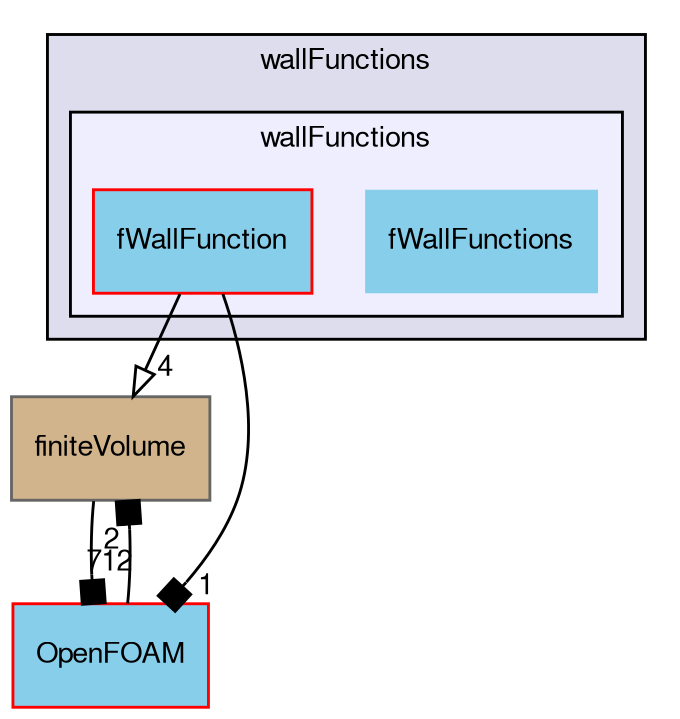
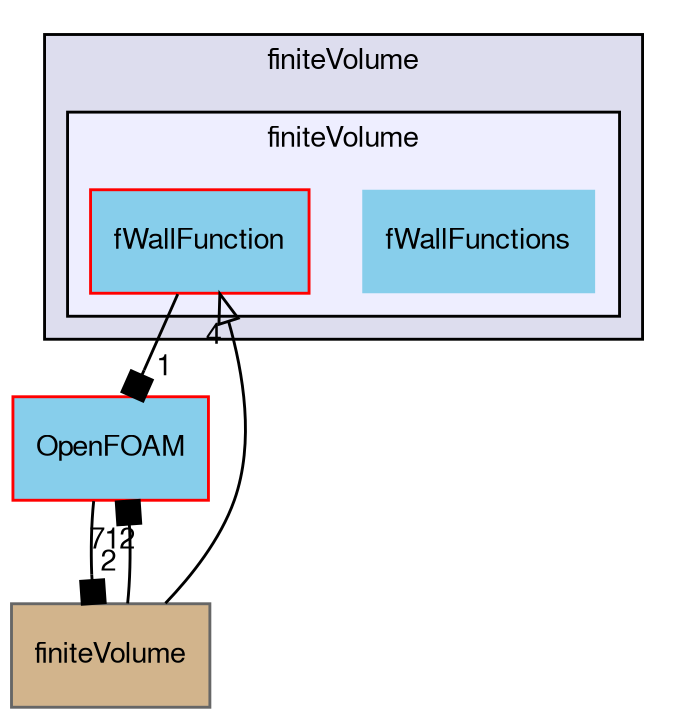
(346, 62) -> (344, 62)
(163, 332) -> (241, 473)
